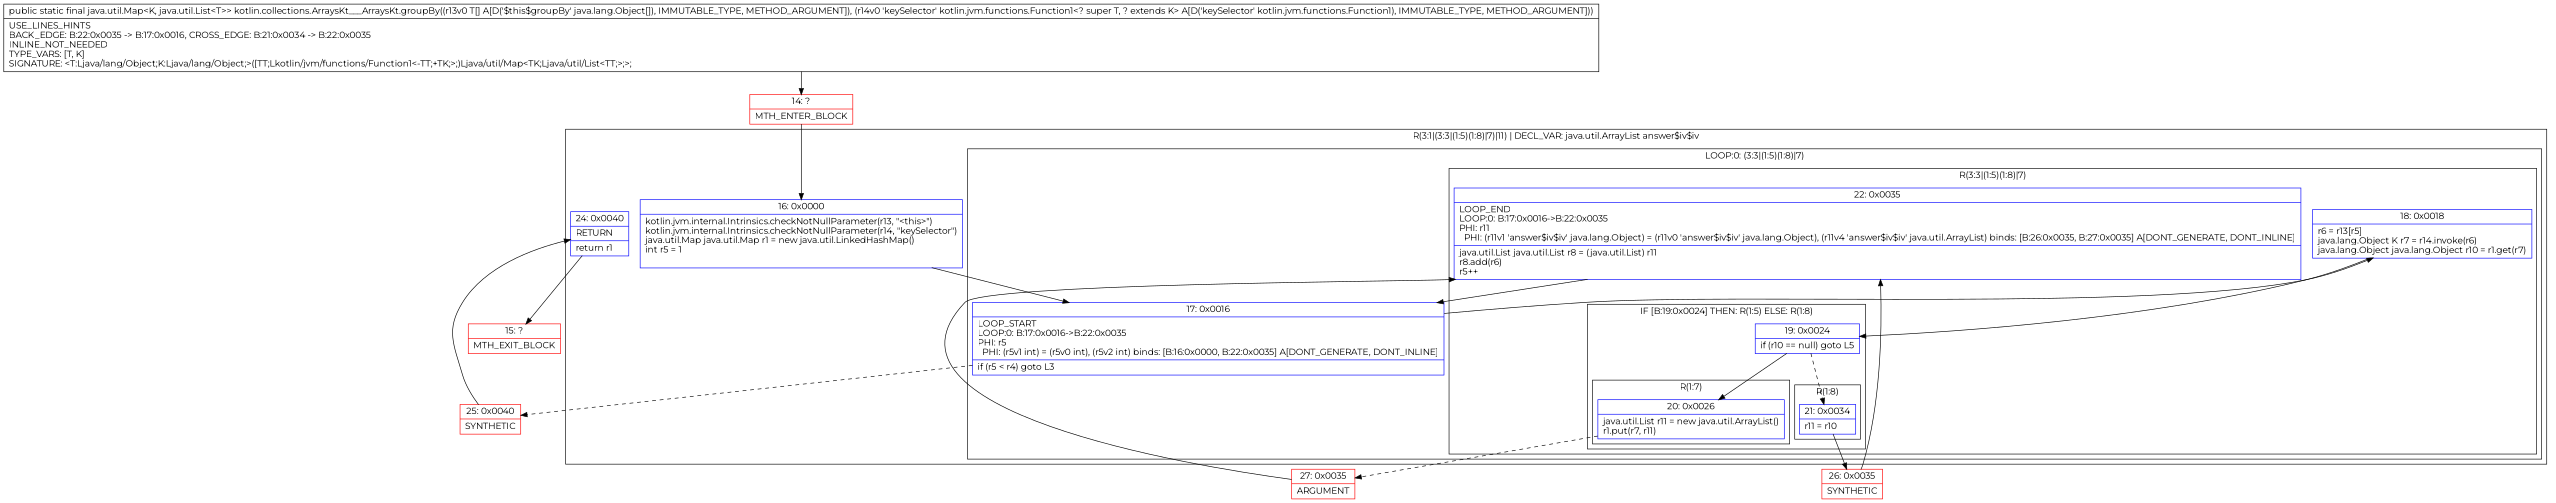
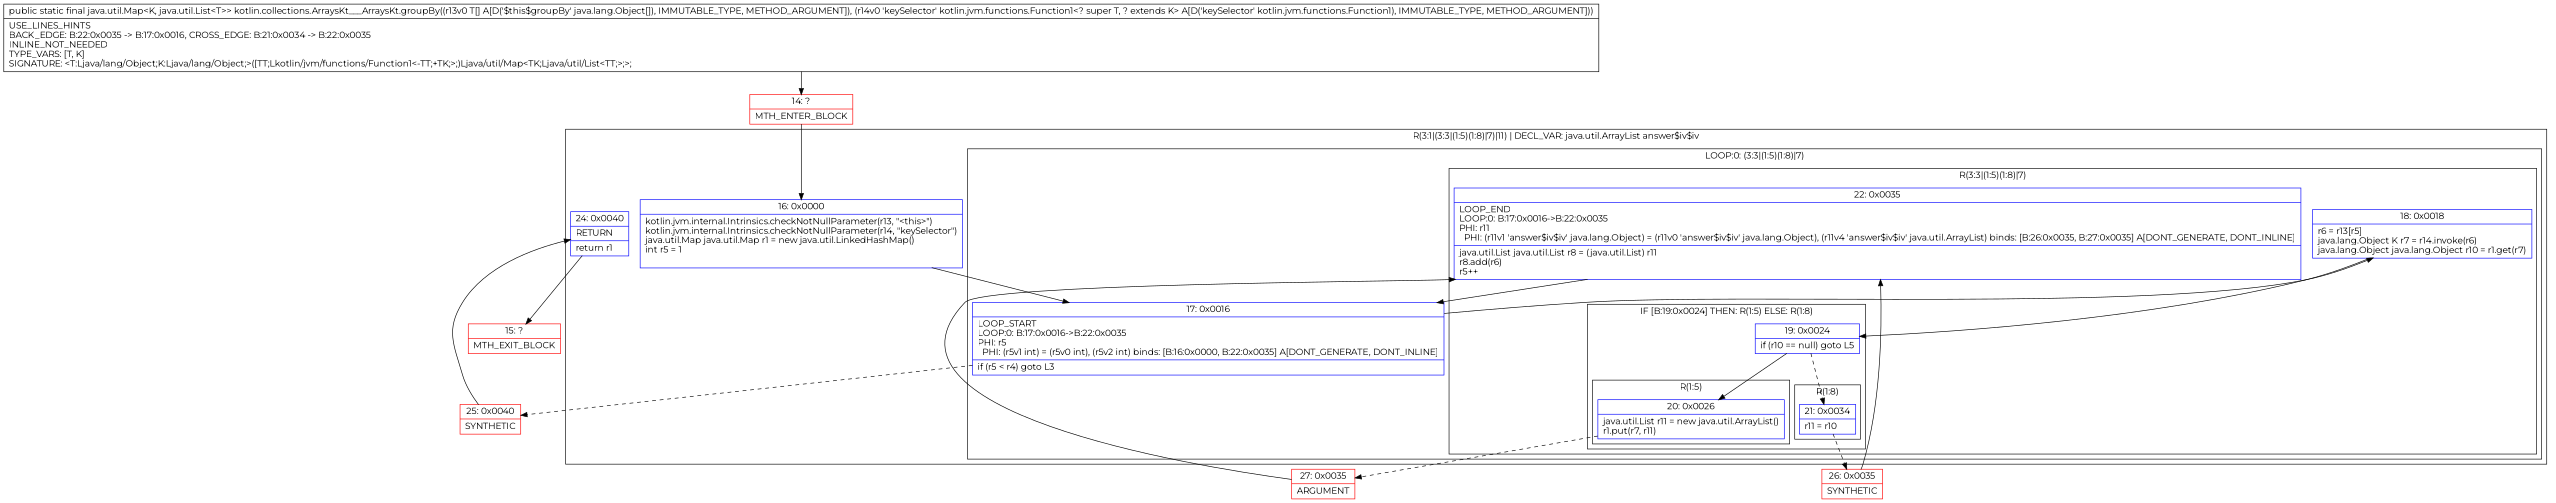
(1691, 387) -> (1691, 387)
(1837, 445) -> (1837, 445)
